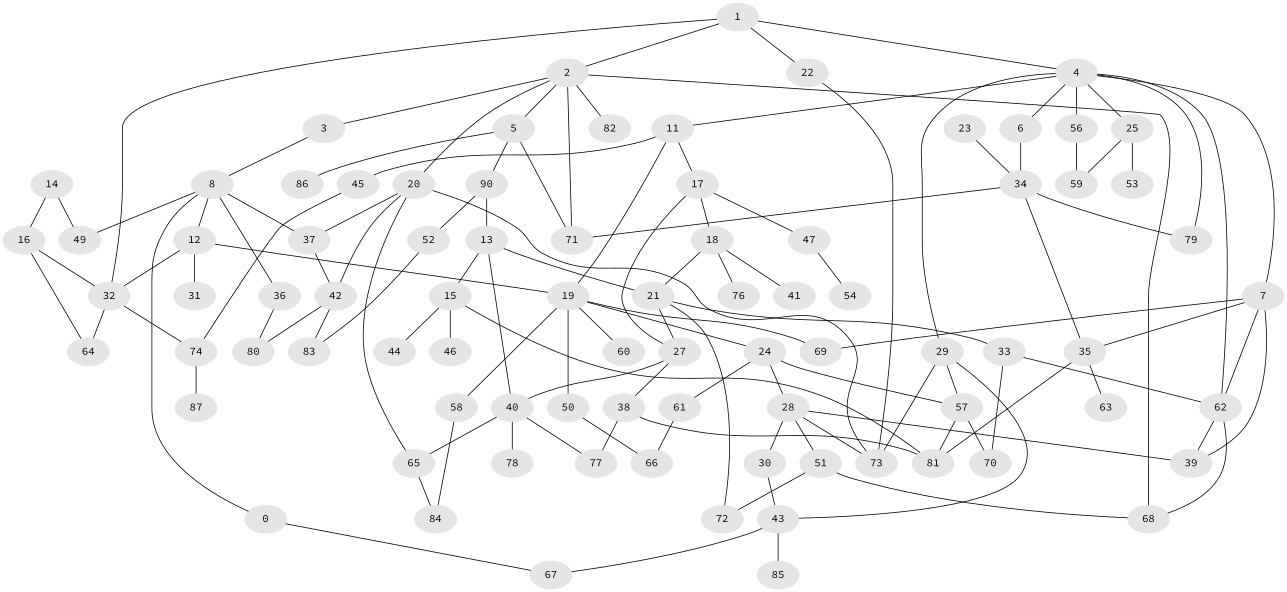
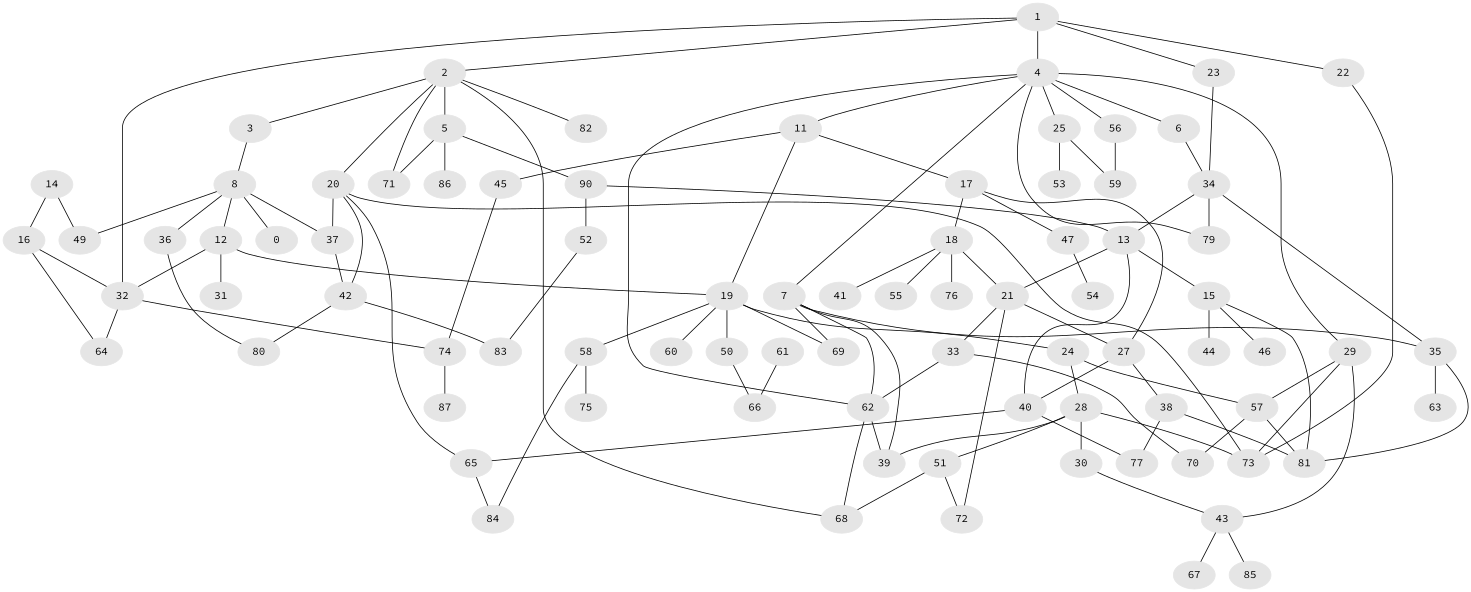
none -> (1126, 45)
(796, 212) -> (1166, 212)
none -> (896, 296)
(717, 383) -> none
none -> (586, 408)
(512, 463) -> none
(408, 547) -> none
